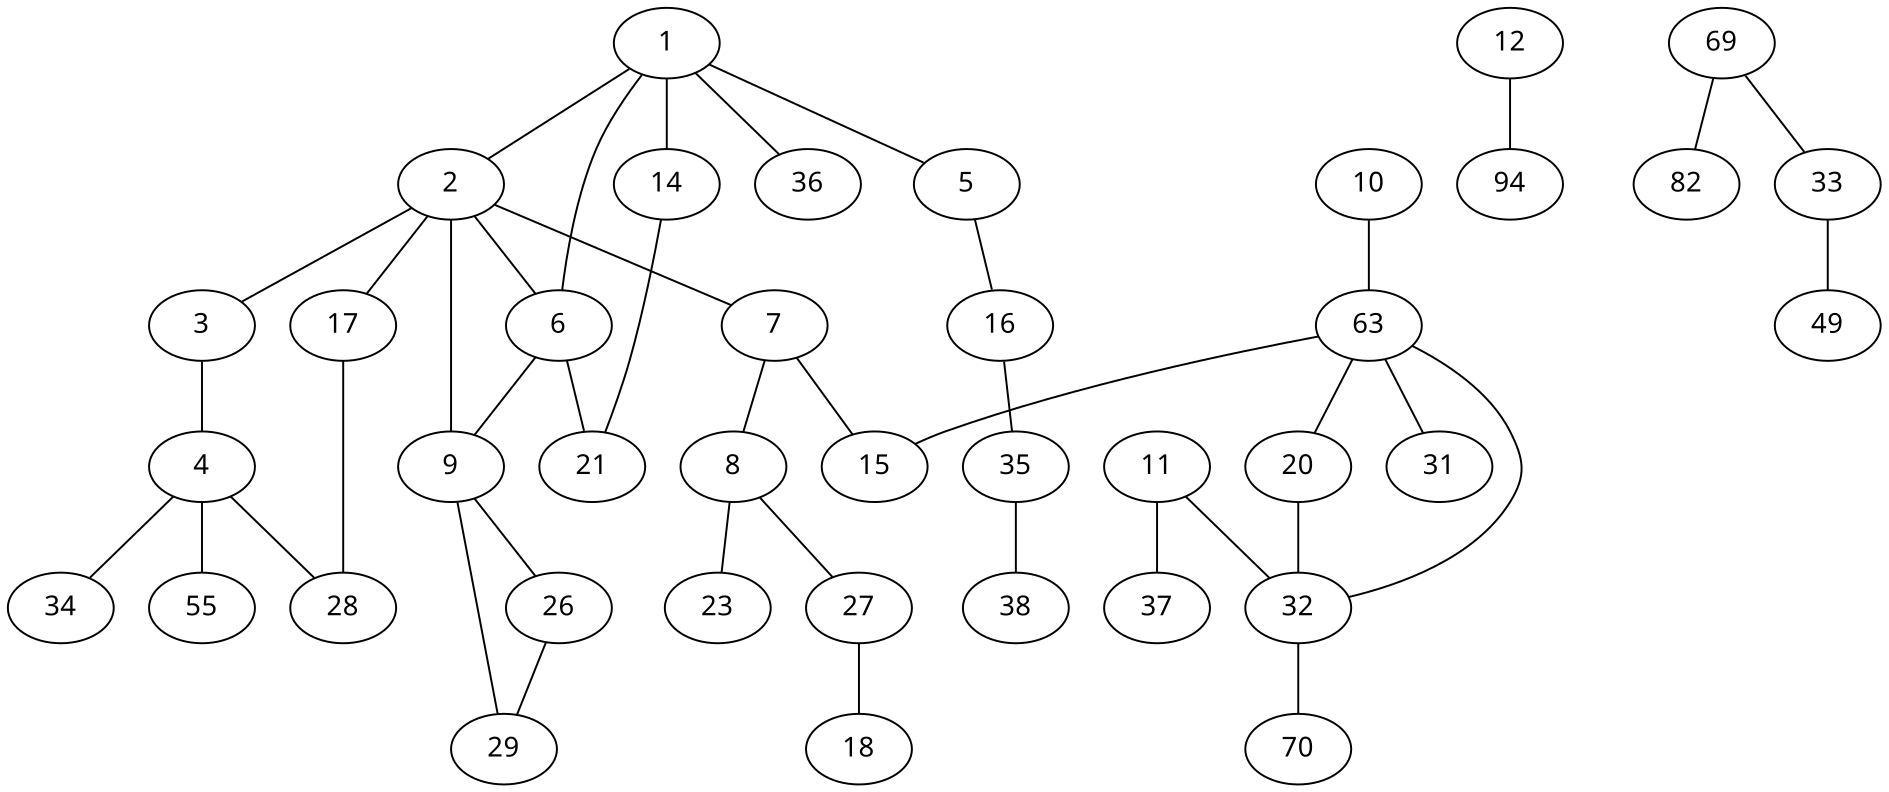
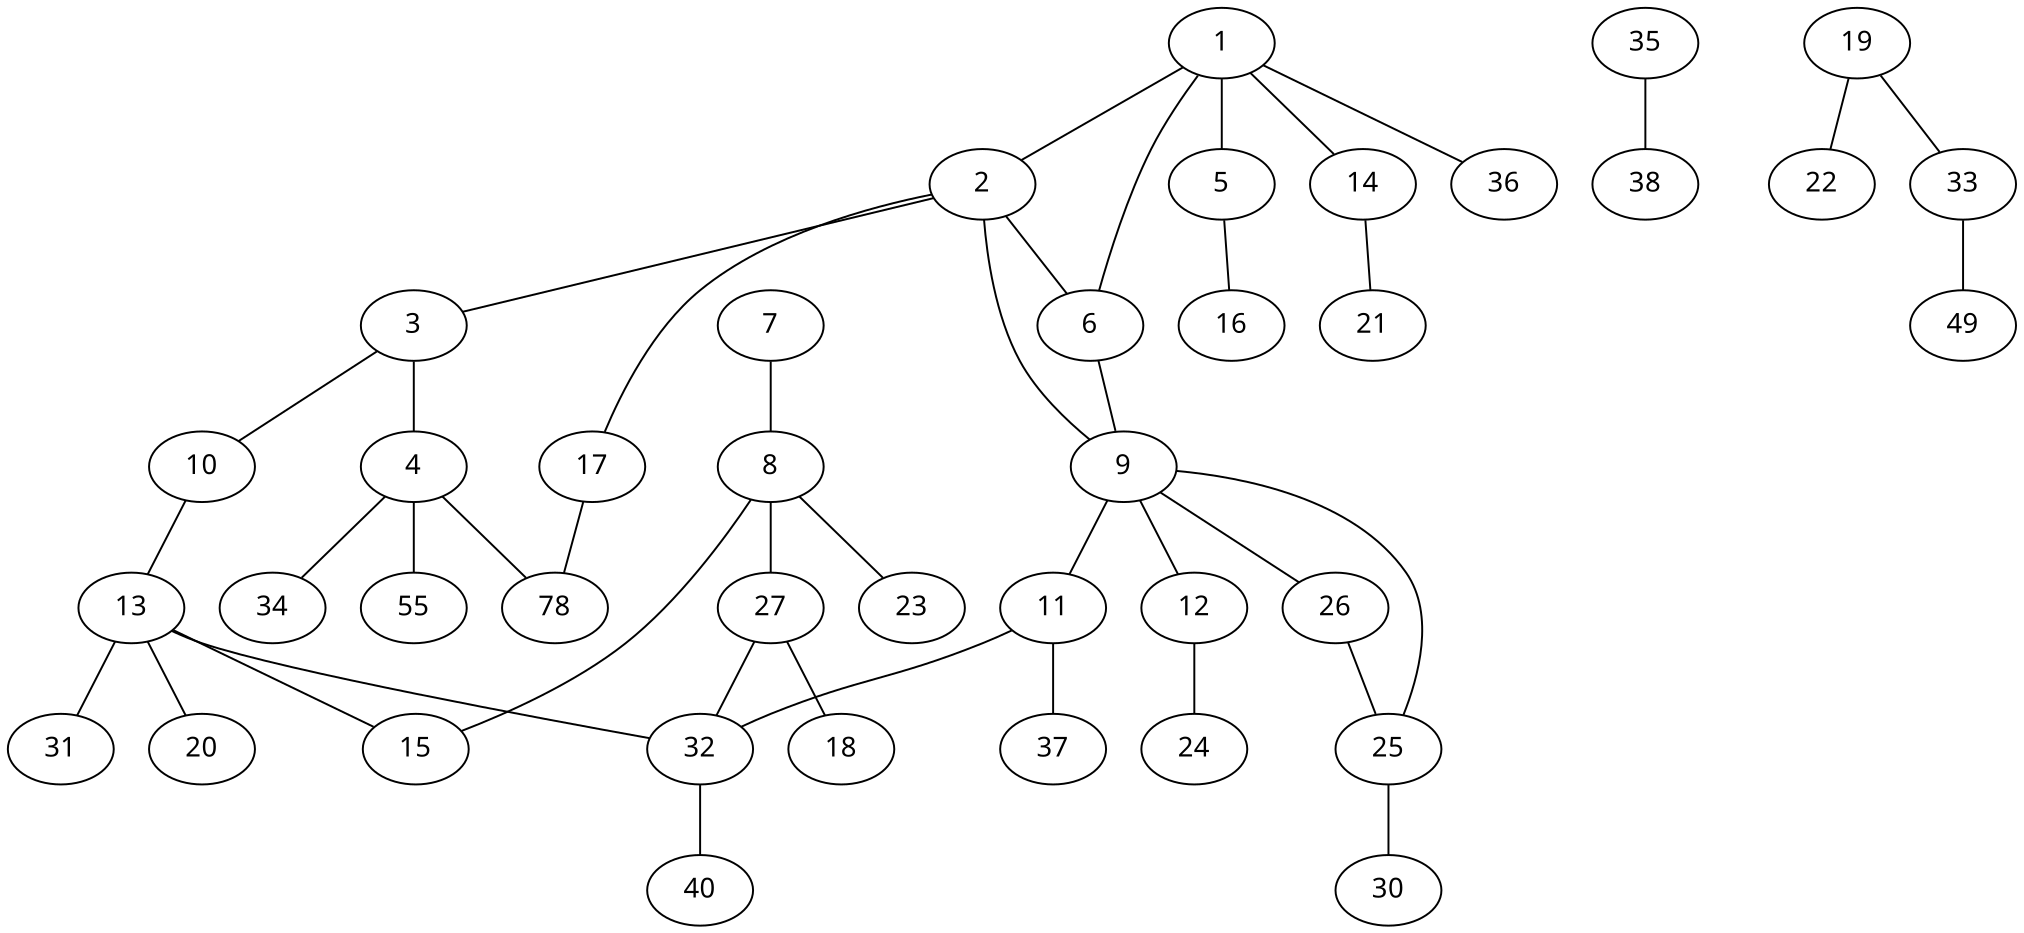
(1722, 43) -> (1857, 43)
(1510, 184) -> (1194, 749)
(1687, 184) -> (1822, 184)
(613, 255) -> none
(1369, 326) -> (131, 608)
none -> (308, 396)
(576, 396) -> none
(825, 396) -> (627, 642)
(1008, 396) -> none
none -> (1088, 537)
none -> (1159, 537)
(1298, 538) -> (735, 679)
(343, 608) -> (555, 608)
(504, 749) -> (1388, 749)
(1298, 749) -> (700, 890)
none -> (1388, 890)
